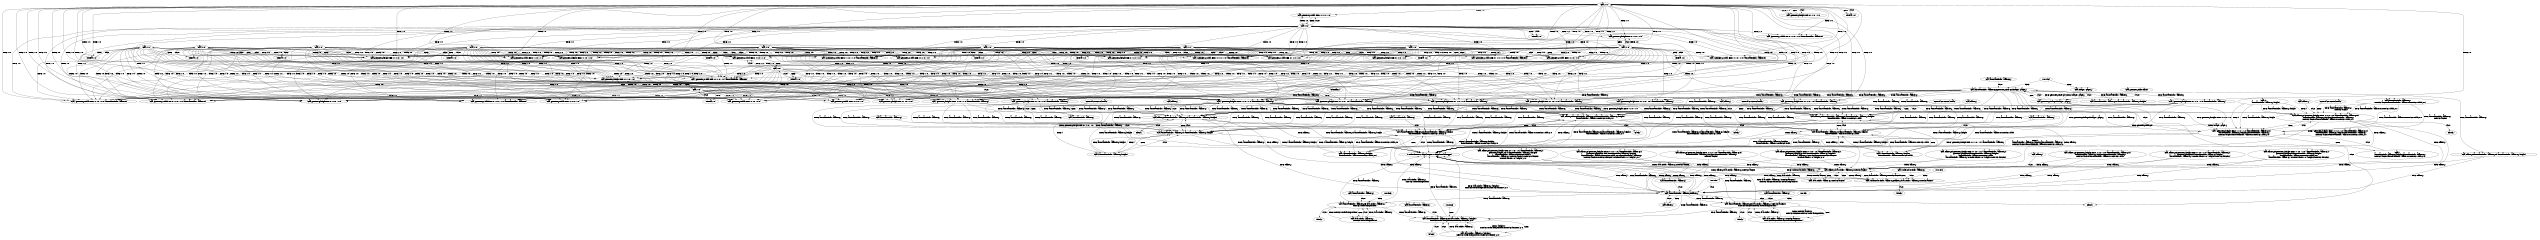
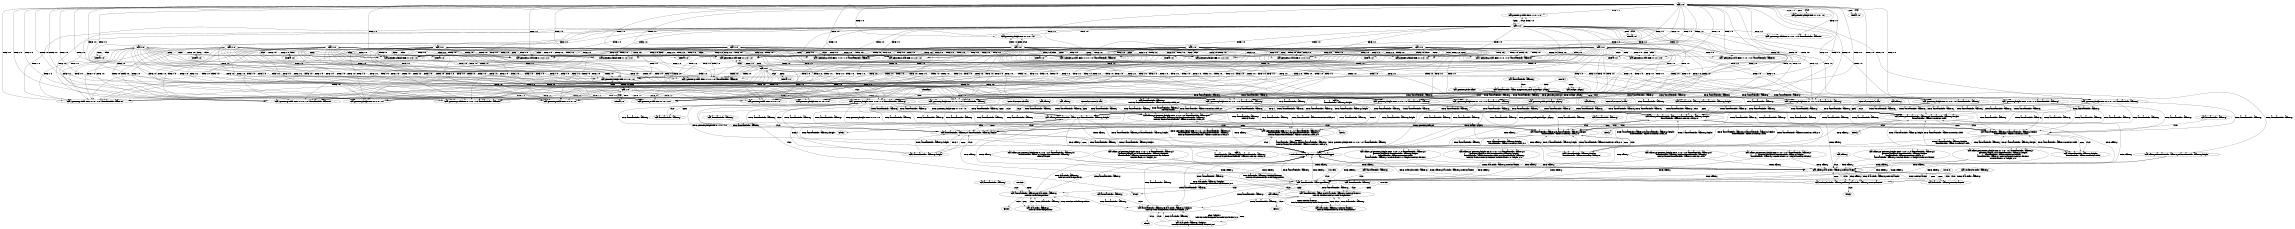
(2082, 97) -> none
(1750, 175) -> (1593, 178)
(1449, 205) -> none
